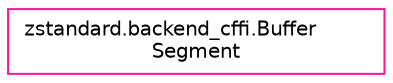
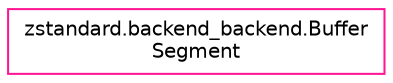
(196, 41) -> (196, 41)
